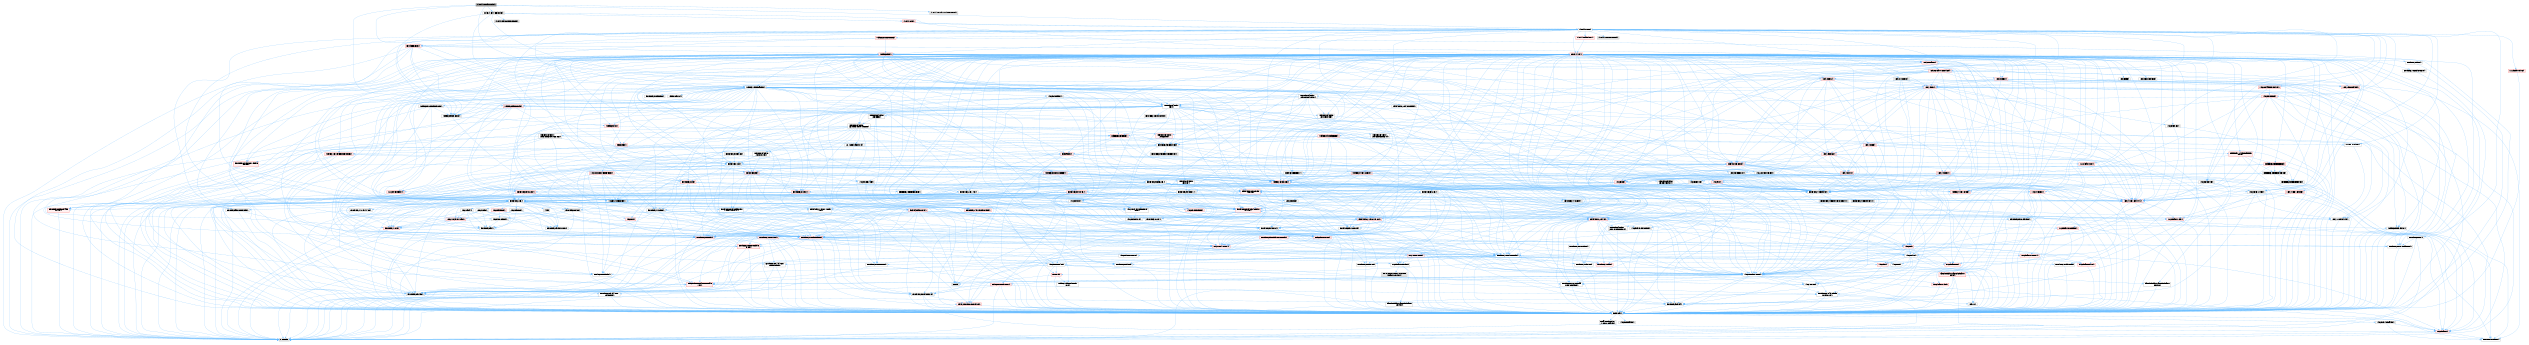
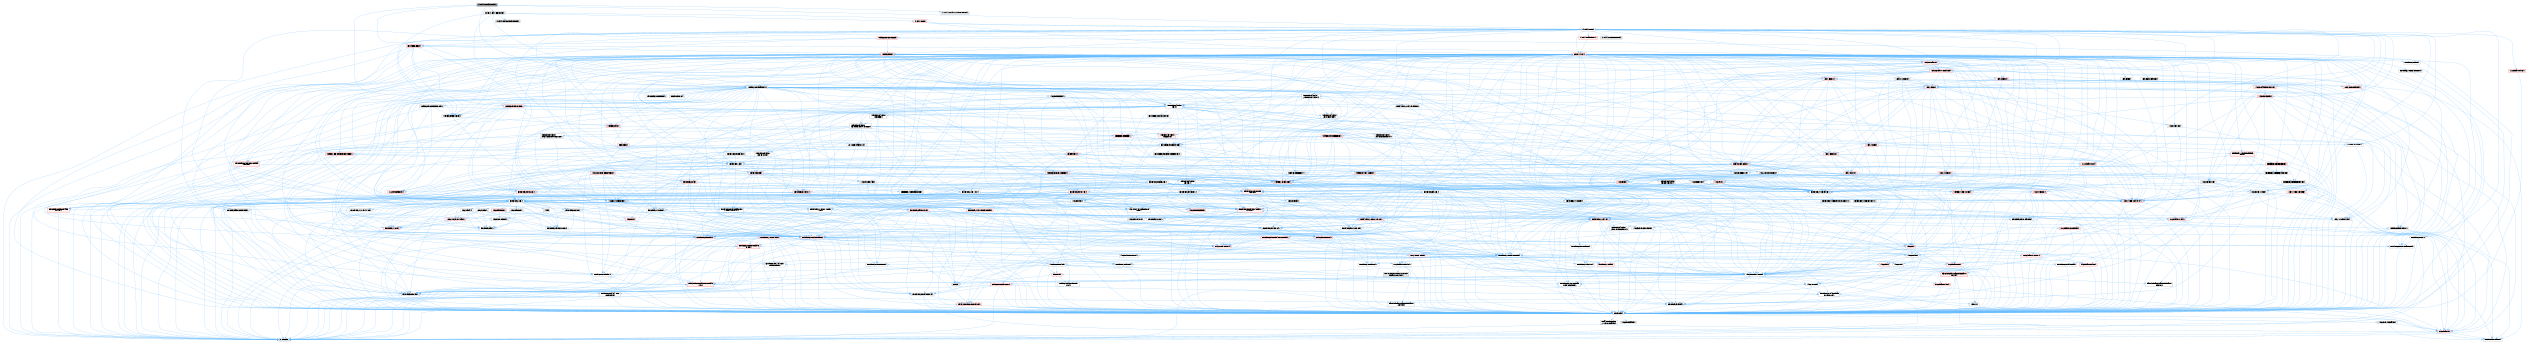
(918, 210) -> (919, 210)
